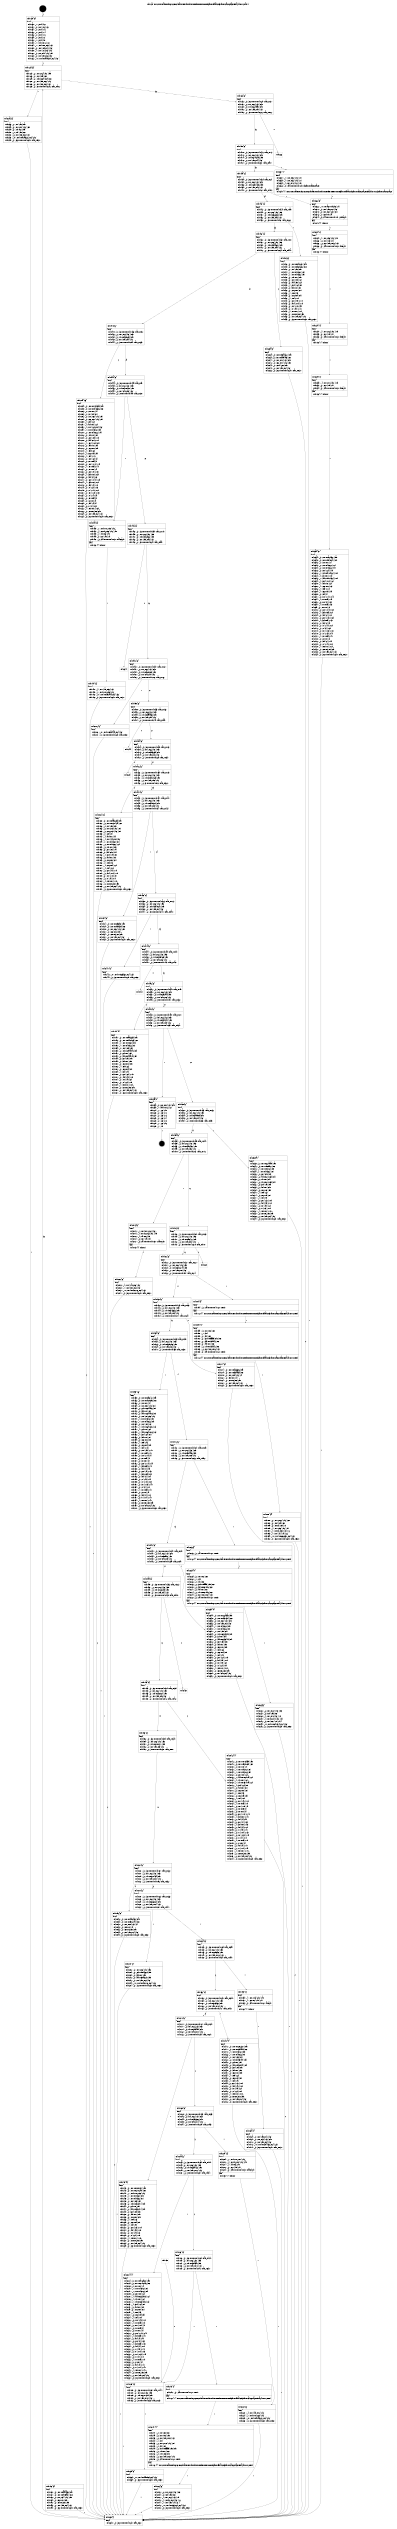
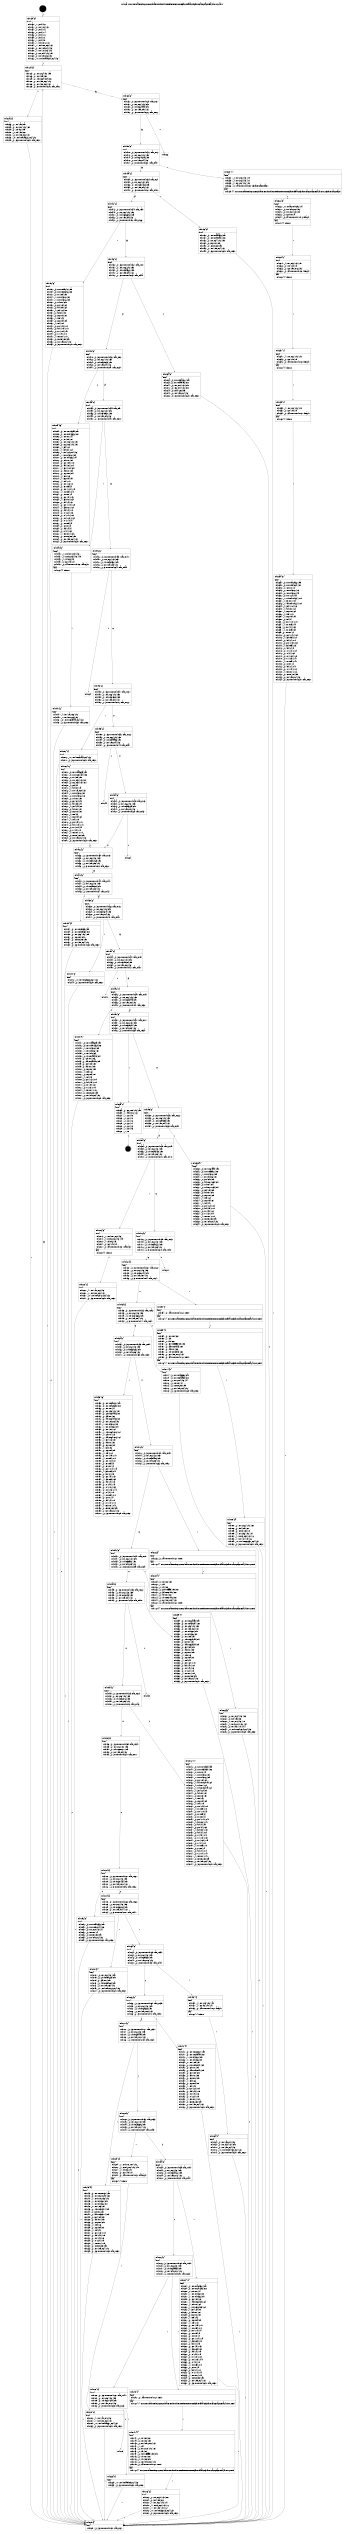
(290, 198) -> (177, 210)
(127, 798) -> (90, 845)
(174, 2323) -> (124, 2429)
